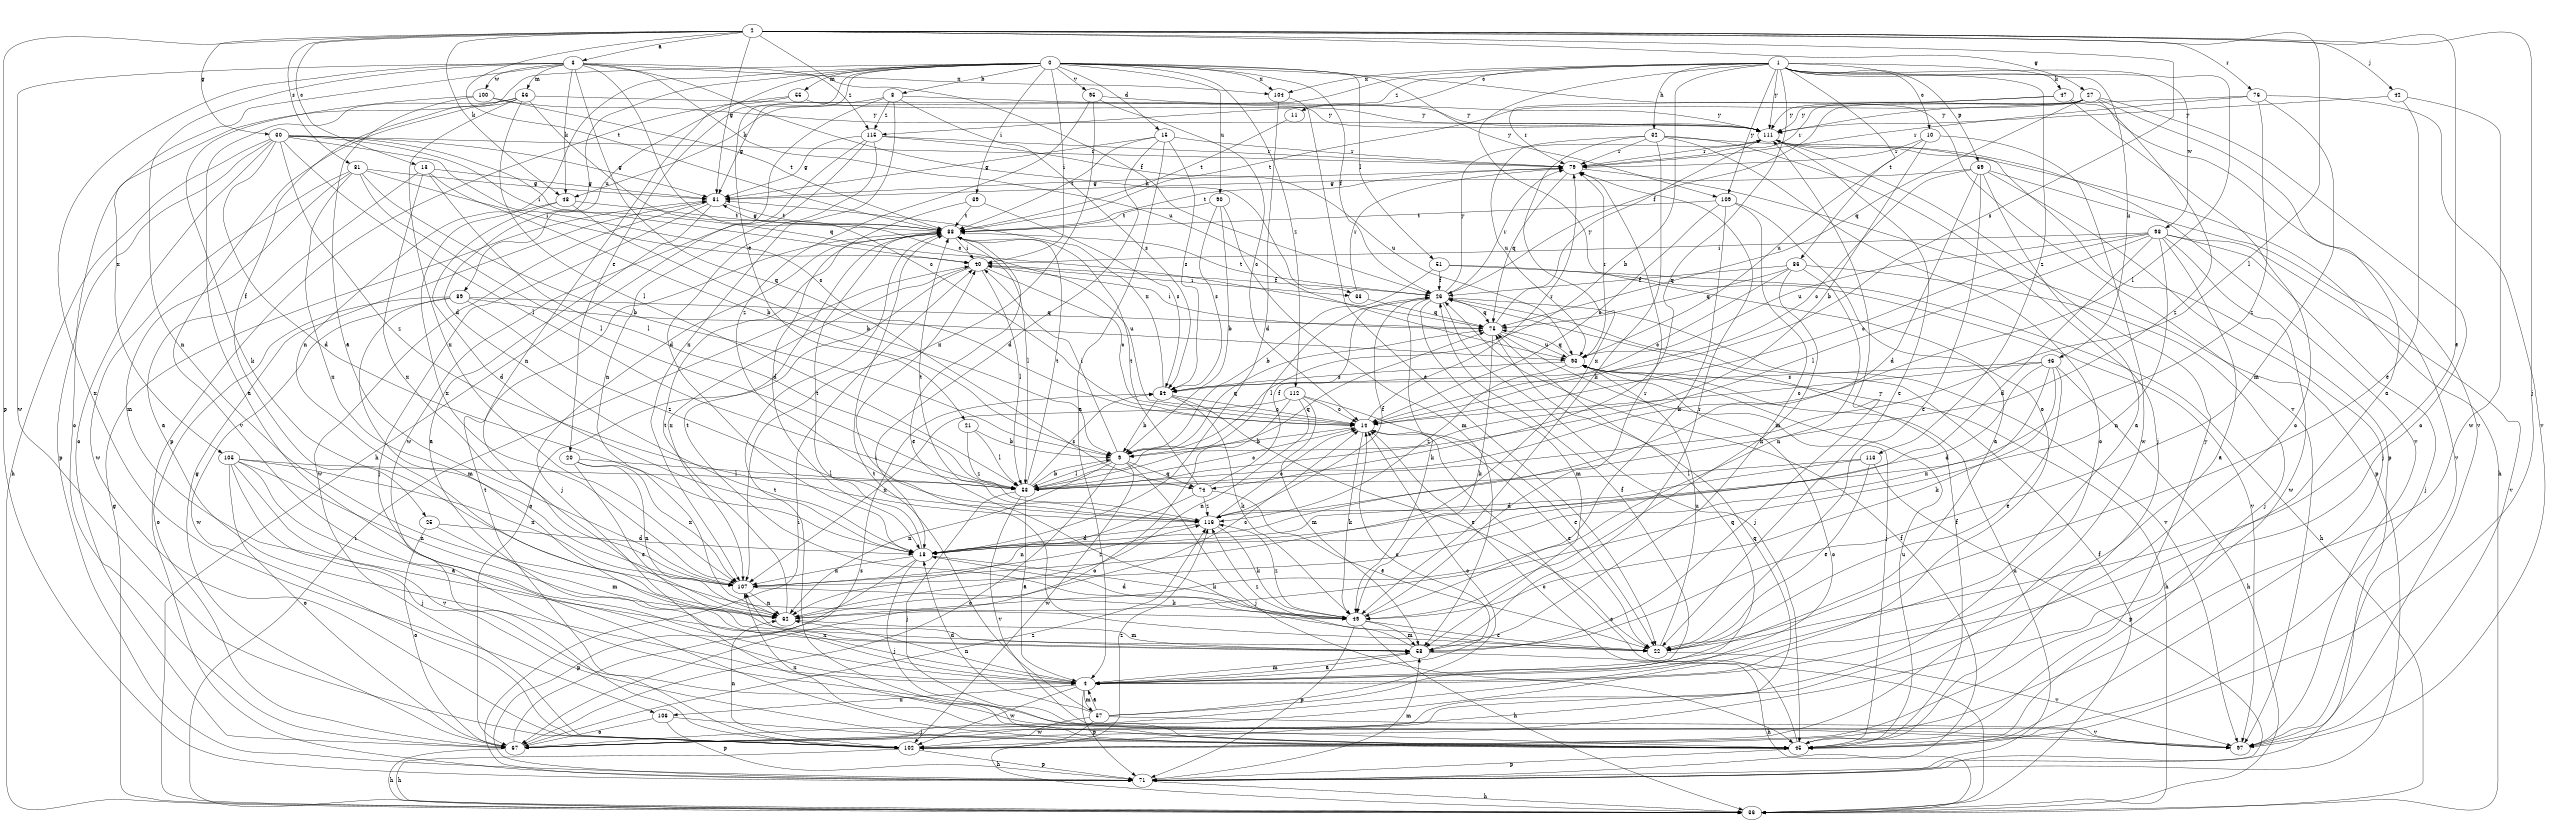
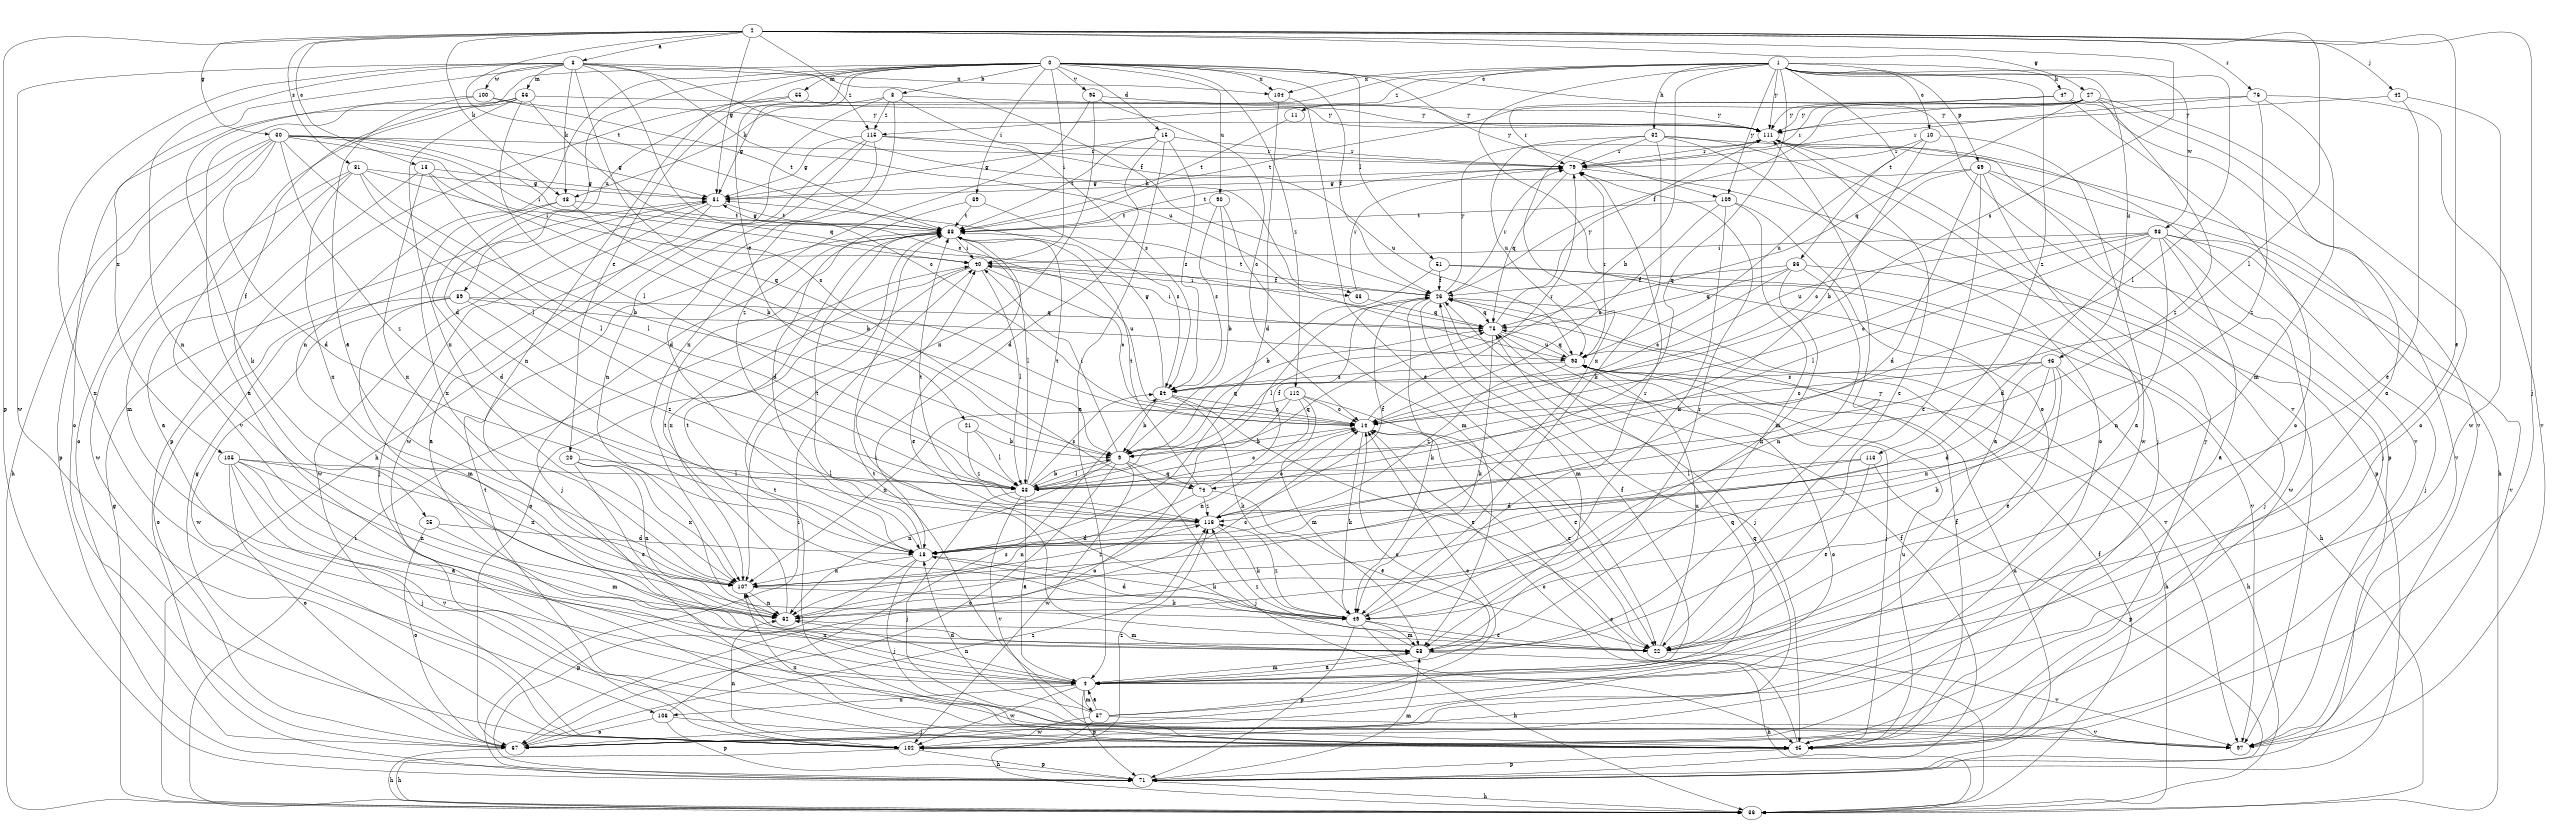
(1147, 297) -> (1147, 297)
(847, 595) -> (932, 584)
